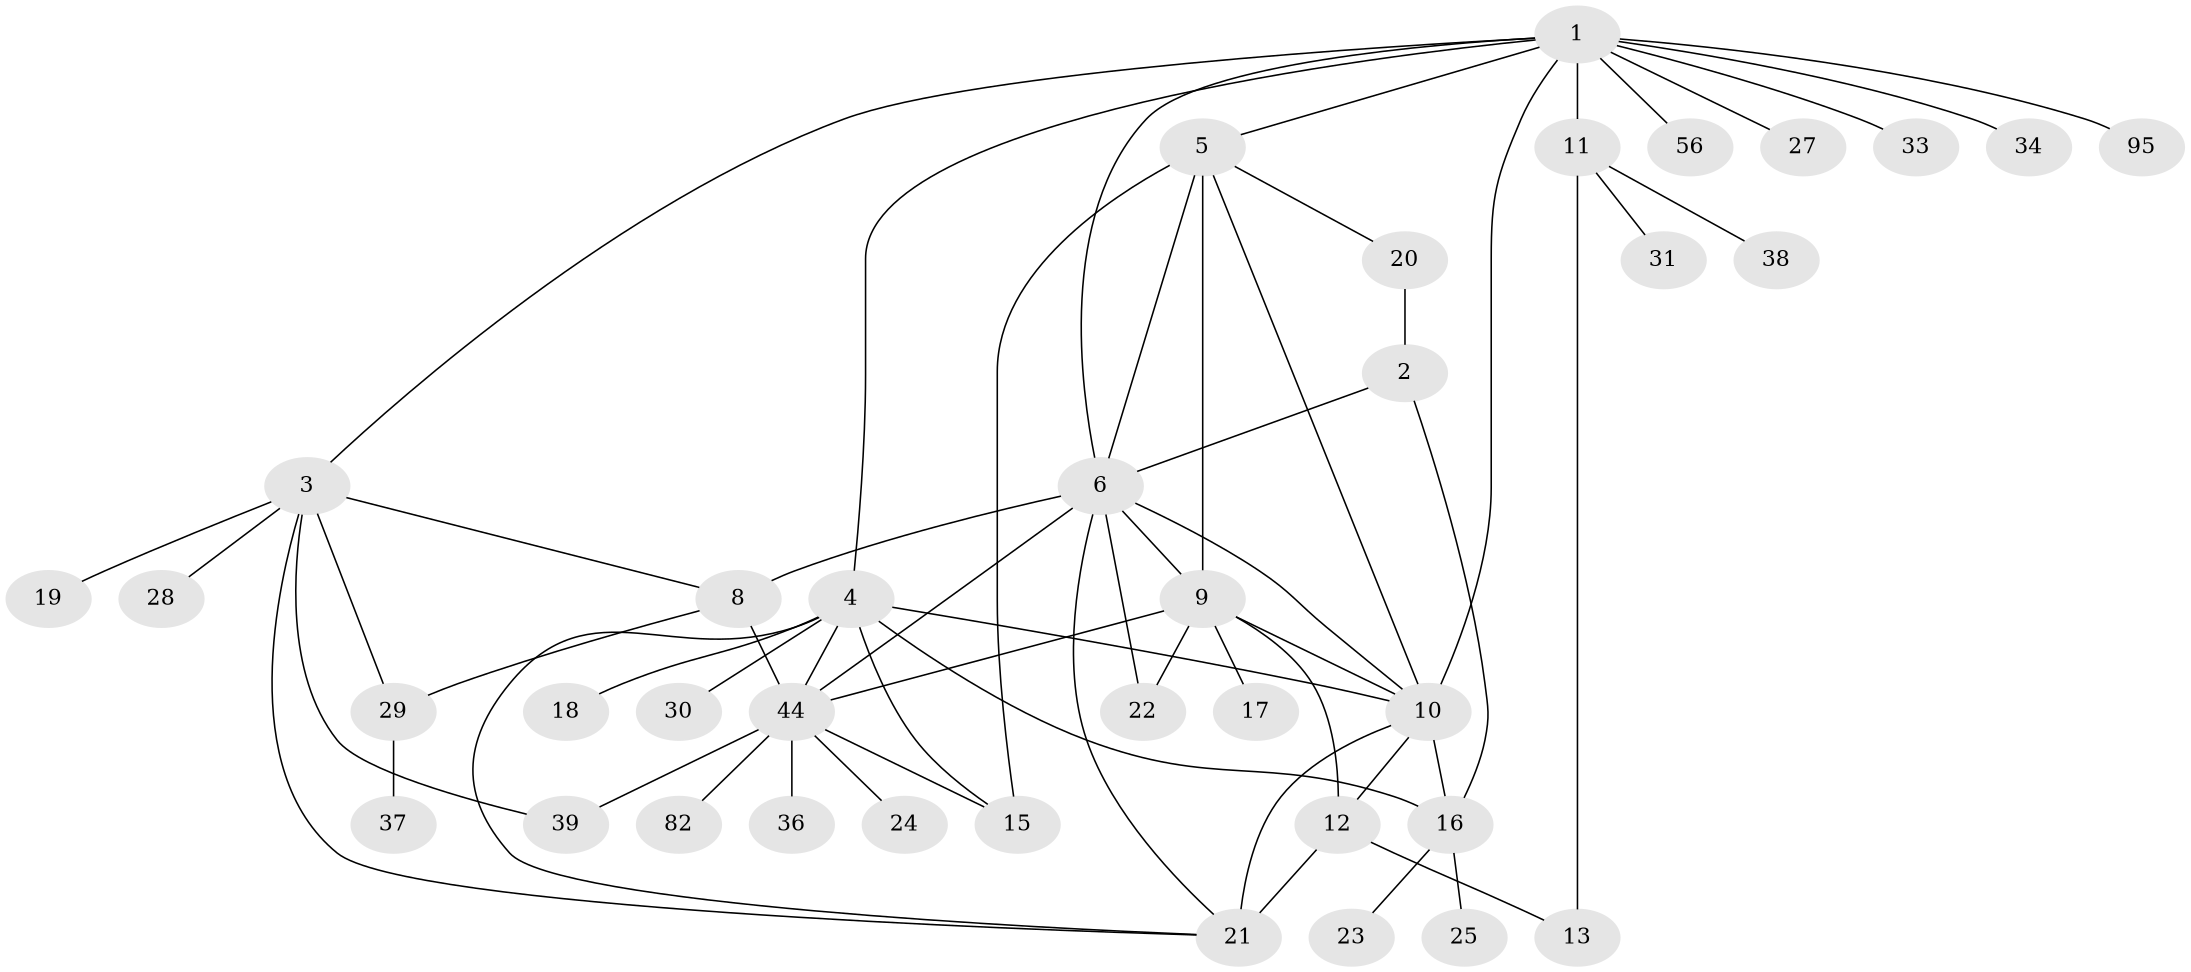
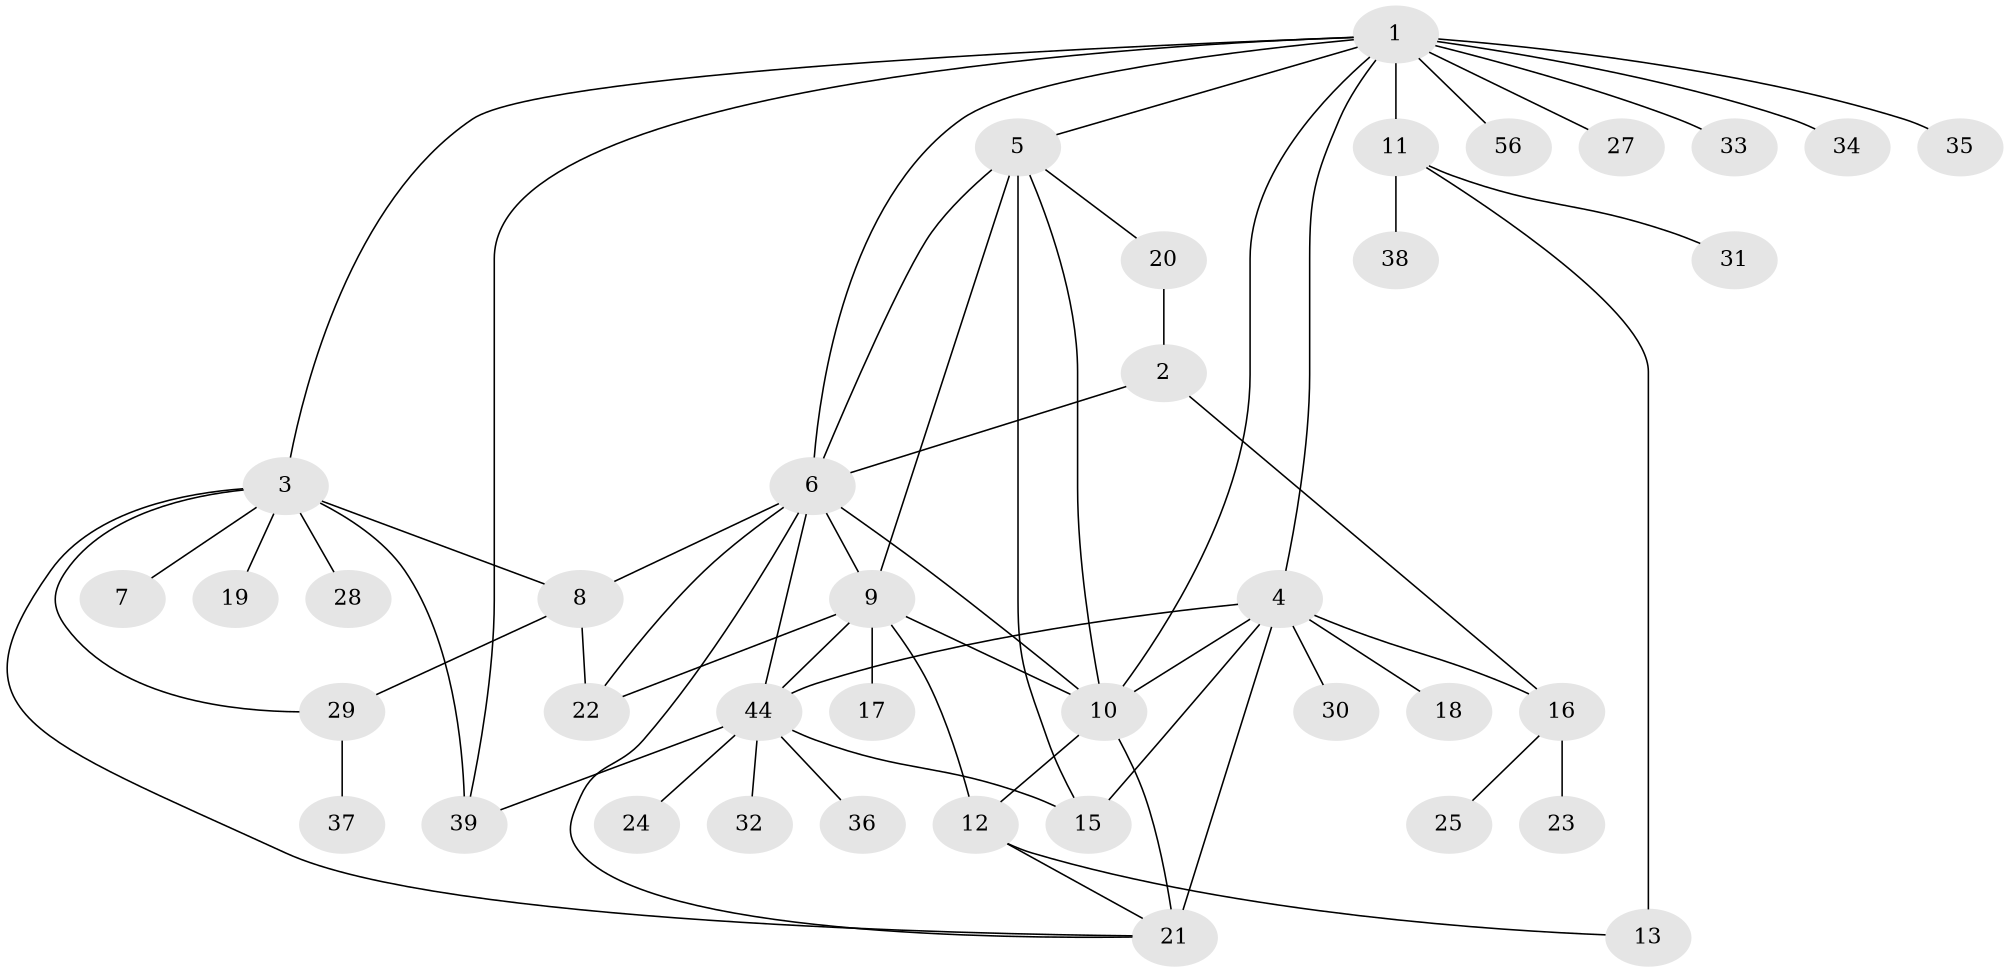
none -> (632, 140)
(2142, 147) -> (1960, 147)
none -> (123, 599)
(770, 665) -> (584, 656)
(1439, 768) -> none
(679, 825) -> (750, 825)
